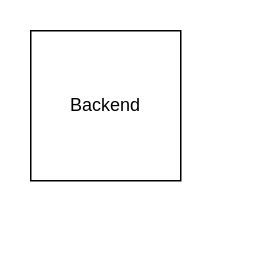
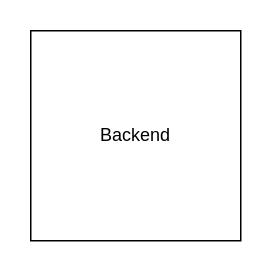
(106, 106) -> (136, 136)
